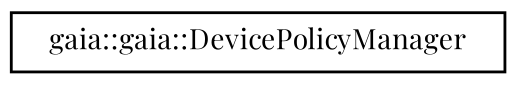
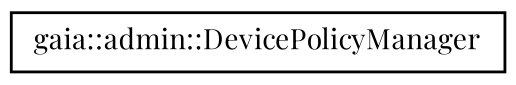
(258, 42) -> (258, 42)
